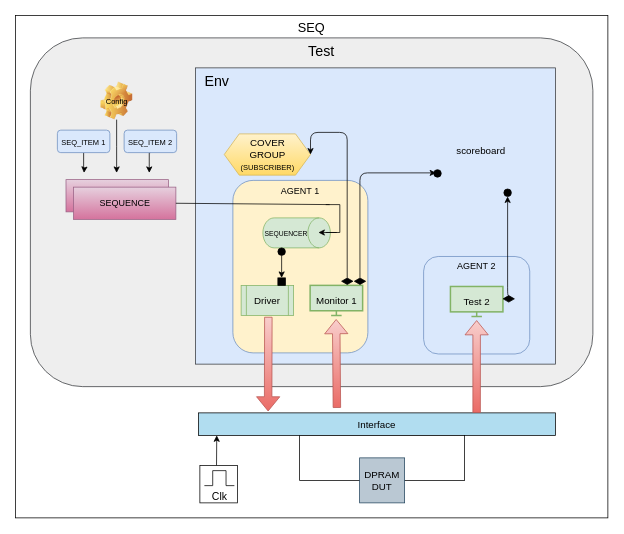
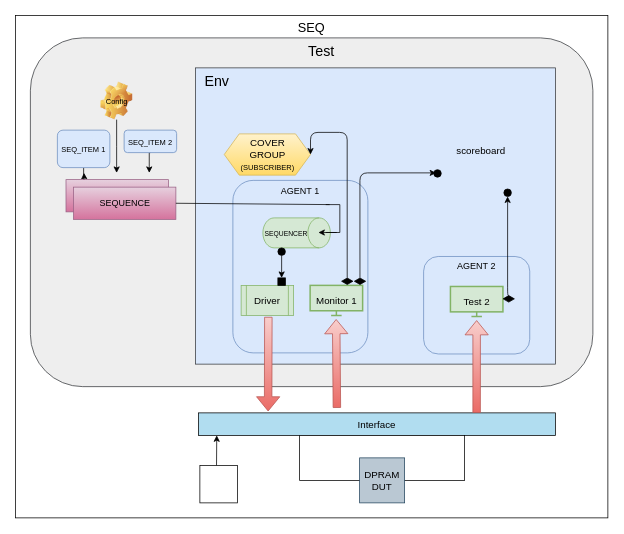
(84, 141) -> (84, 149)
(300, 267) -> (300, 267)
(219, 478) -> none
